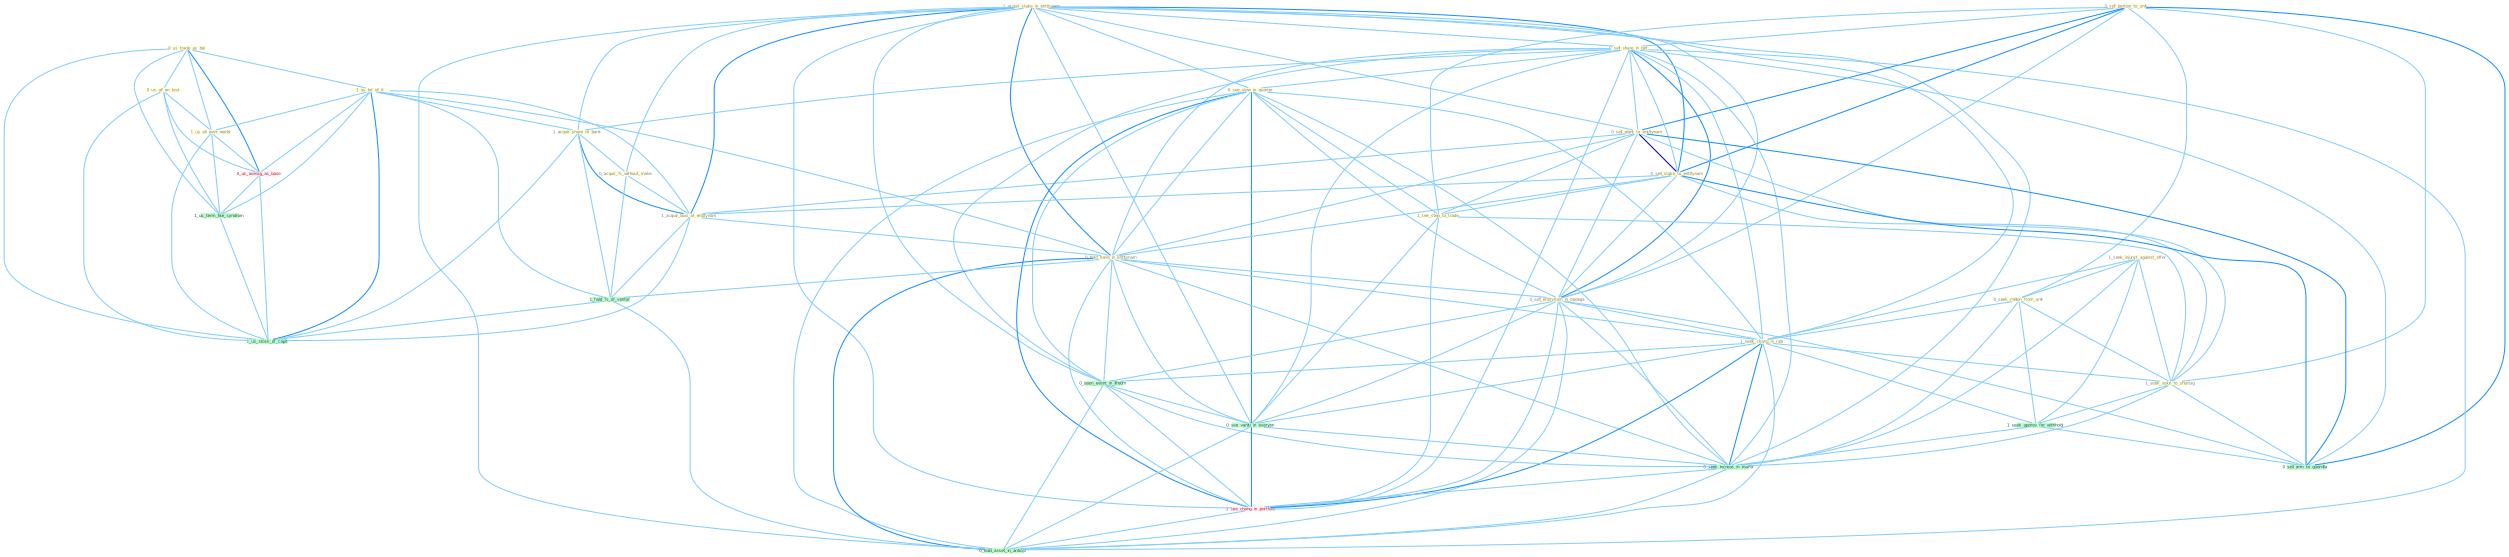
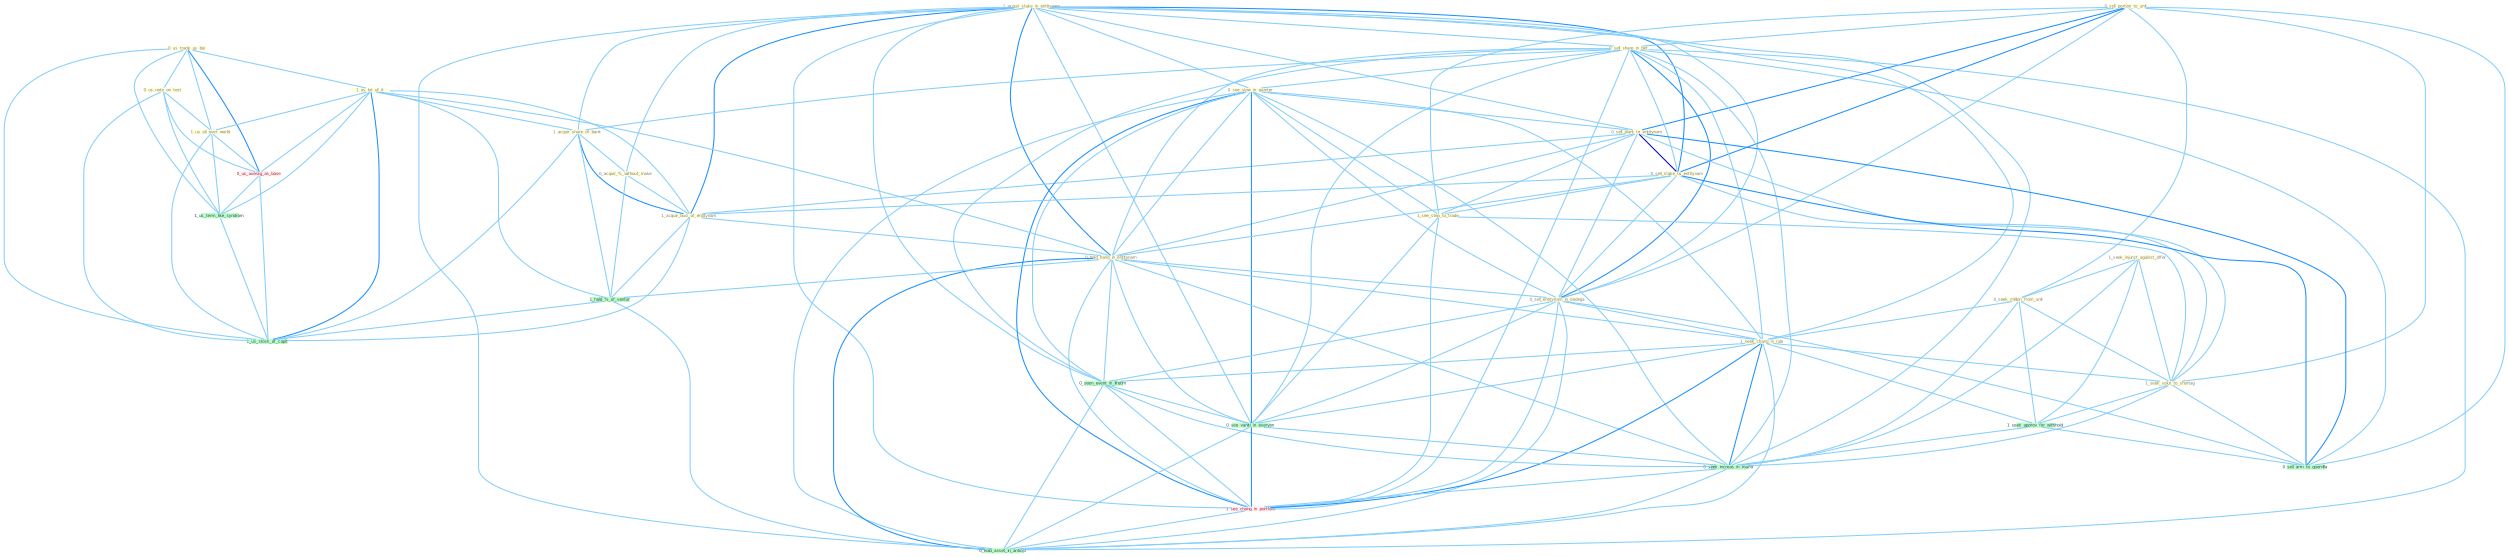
(163, 90) -> (163, 90)
(1634, 90) -> (1509, 118)
(2505, 146) -> (2505, 146)
(1951, 299) -> none
(1609, 344) -> none
